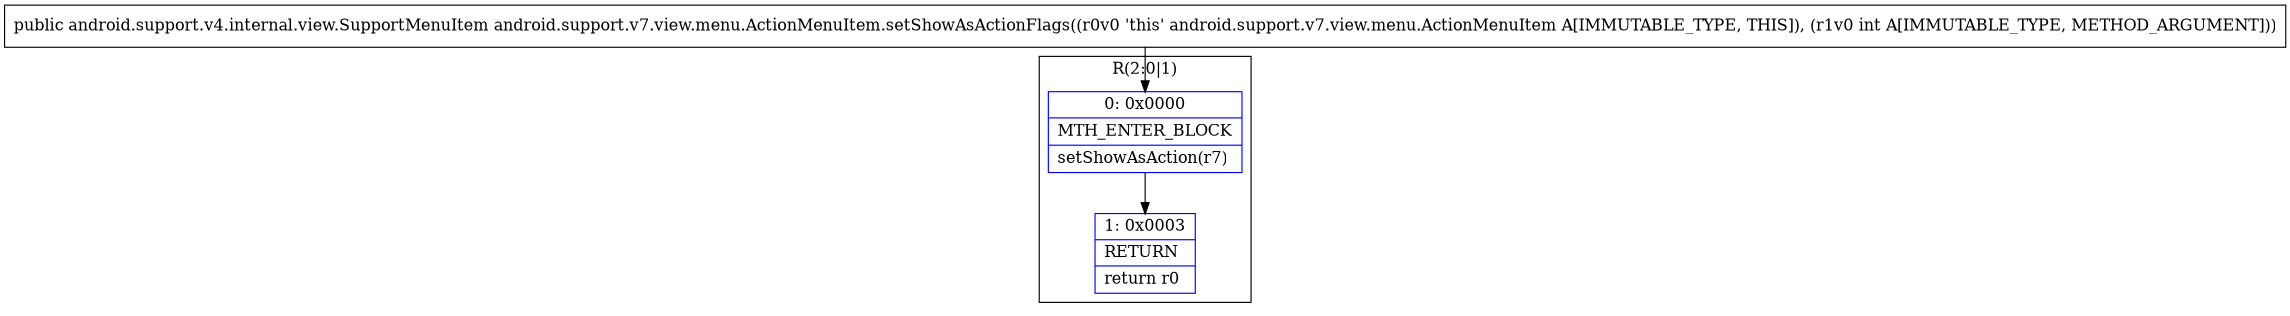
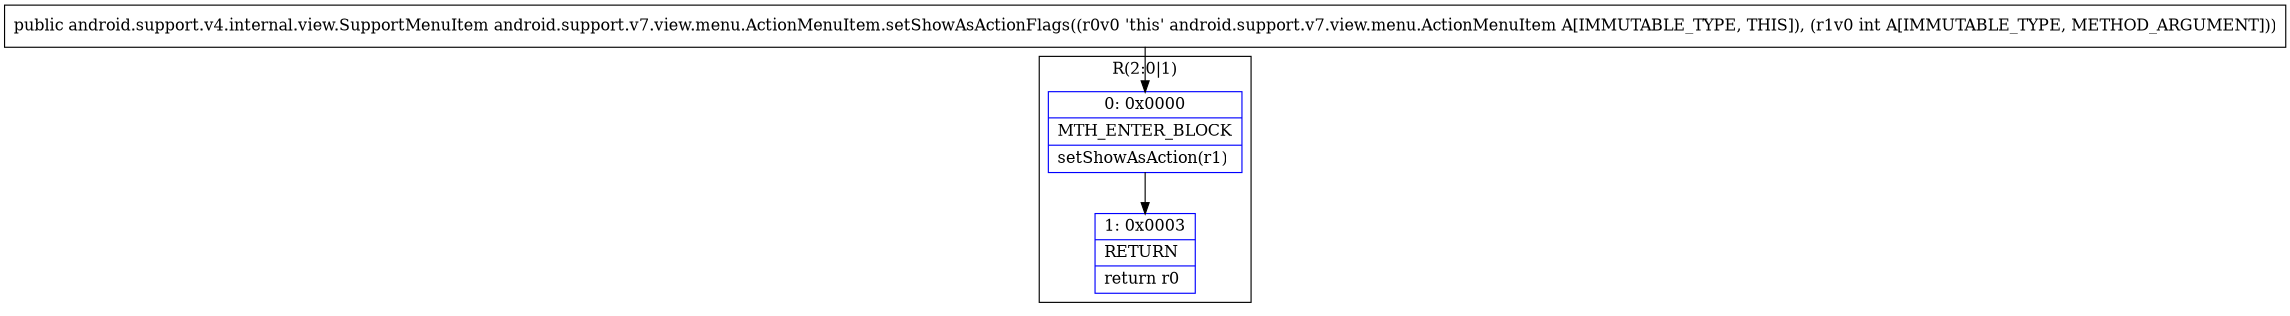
(1143, 158) -> (1143, 158)
